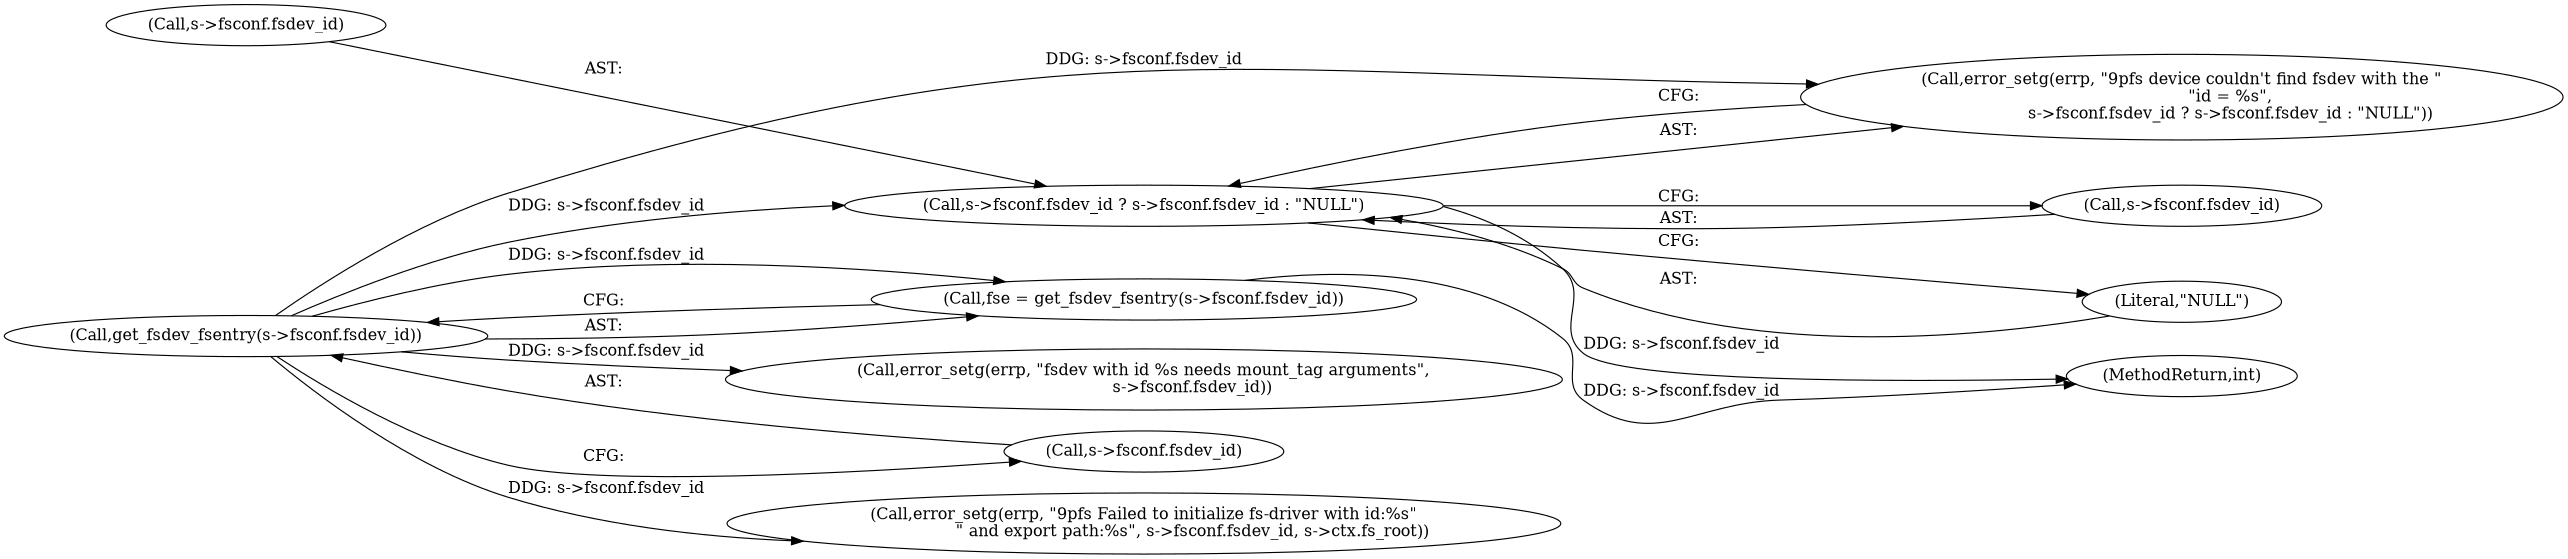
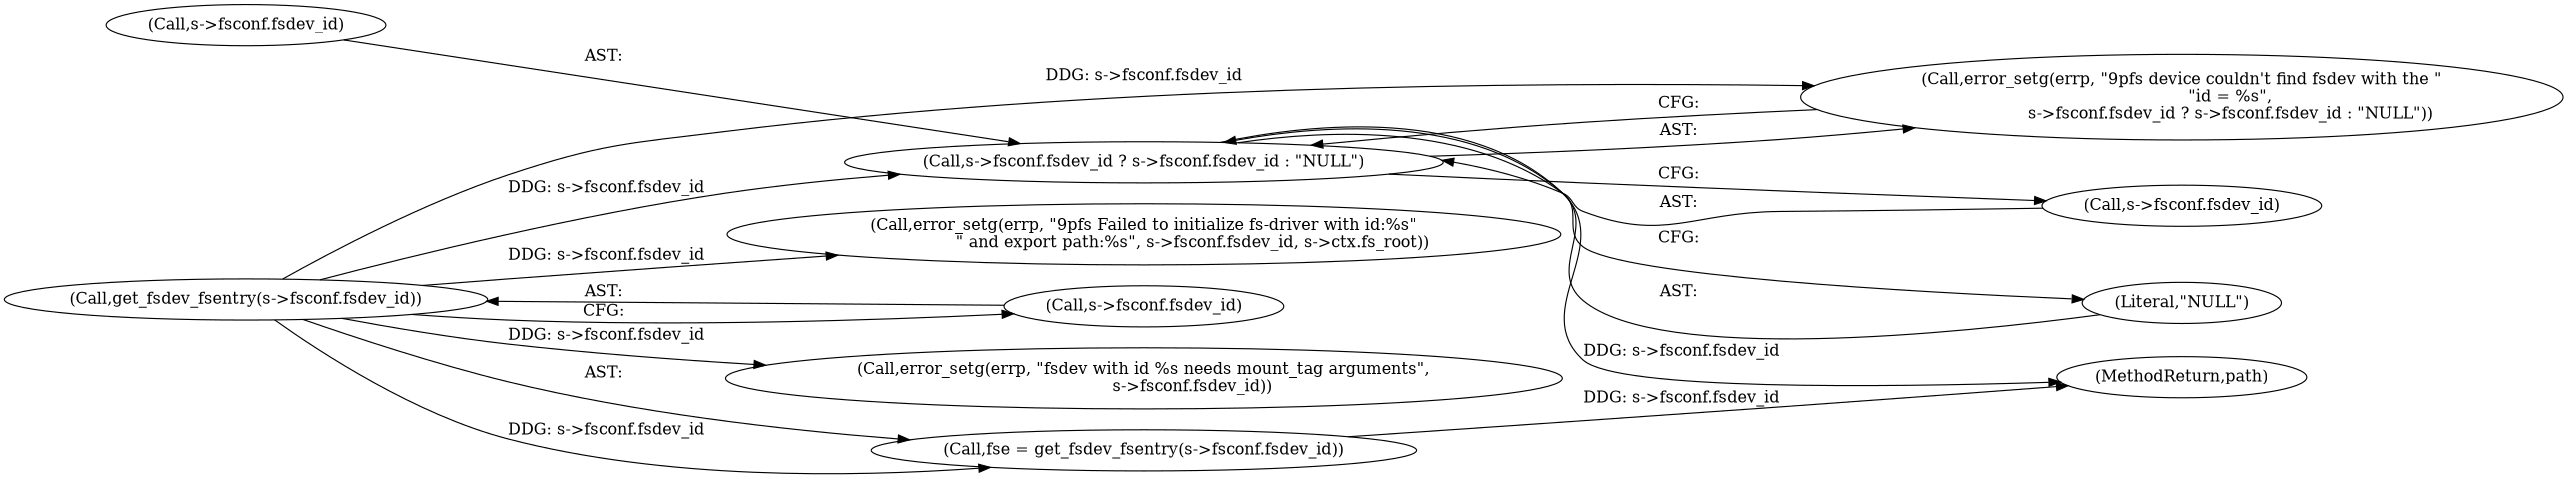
(659, 311) -> none
(2182, 376) -> (2182, 377)
